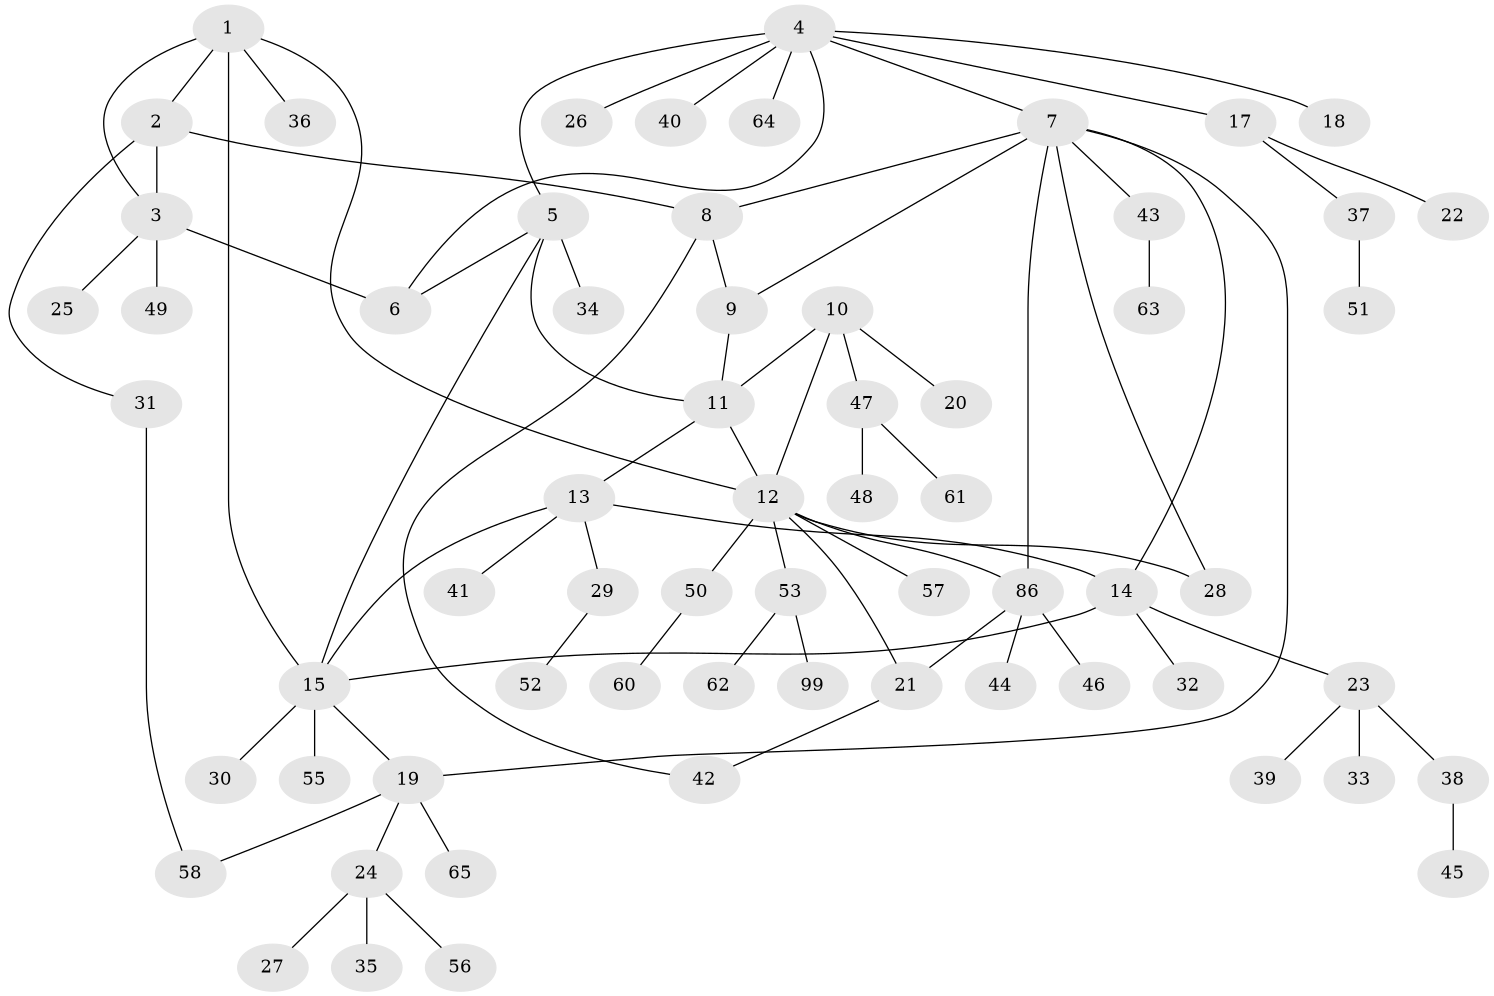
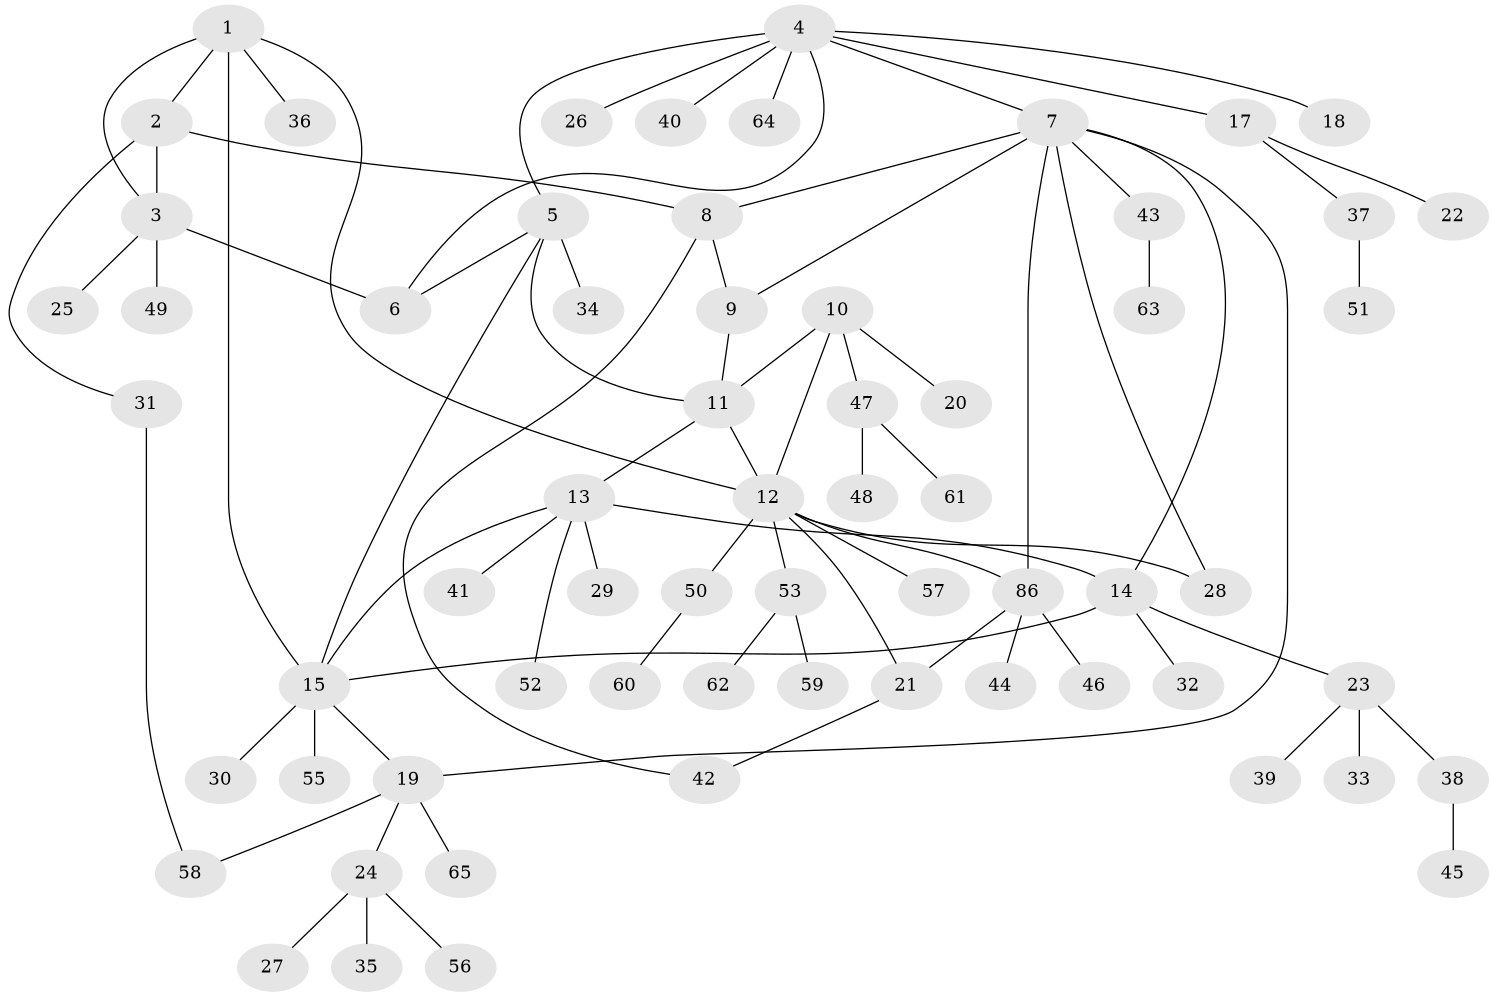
(567, 639) -> (550, 591)
(813, 686) -> (813, 686)
